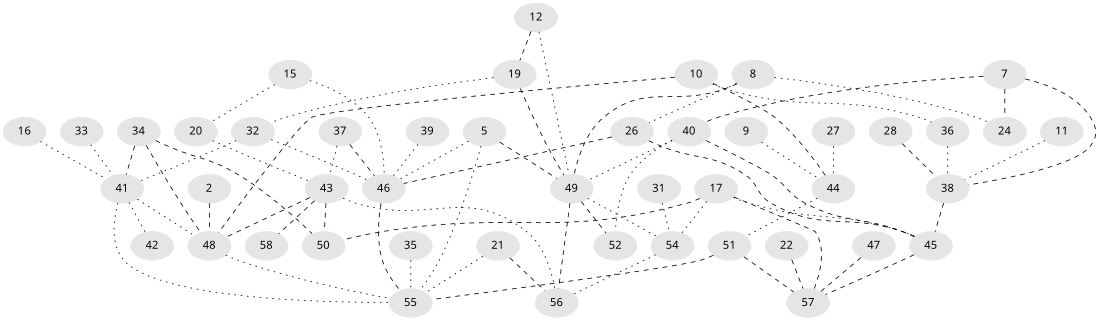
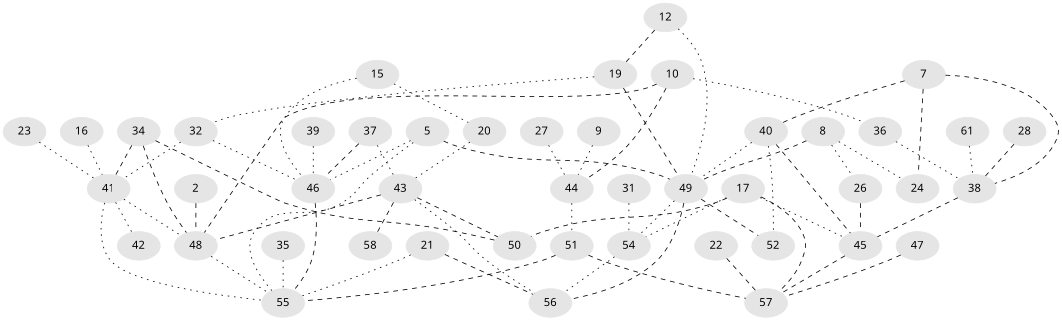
(82, 132) -> (25, 132)
(1062, 132) -> (968, 132)
(508, 160) -> none
